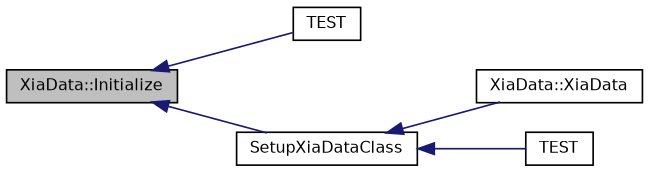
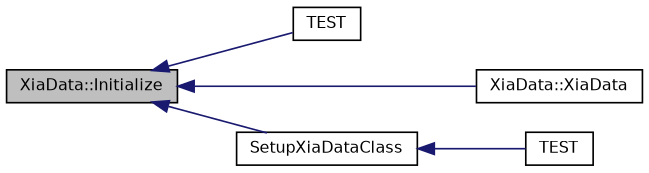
(451, 115) -> (335, 86)
